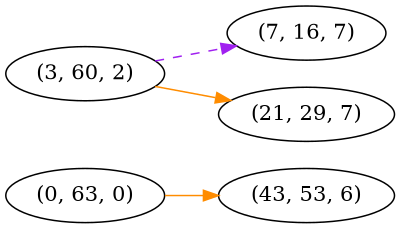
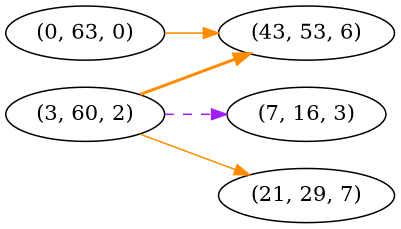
(307, 33) -> (307, 114)
none -> (188, 77)
